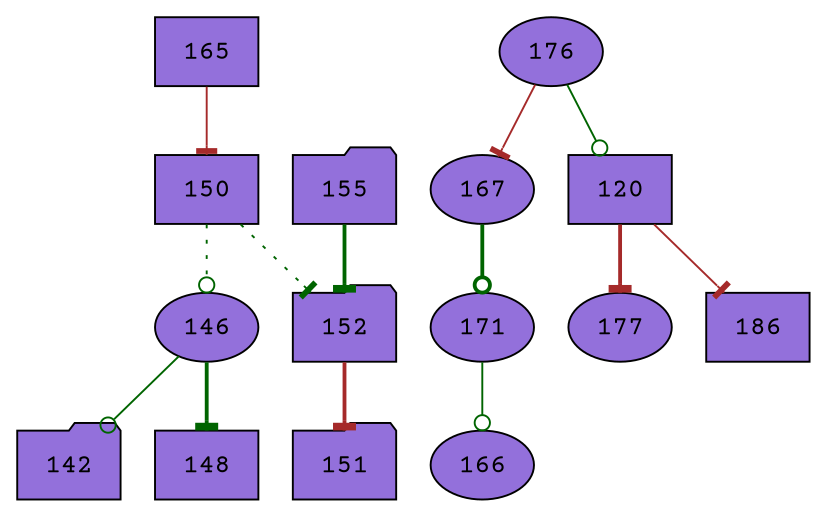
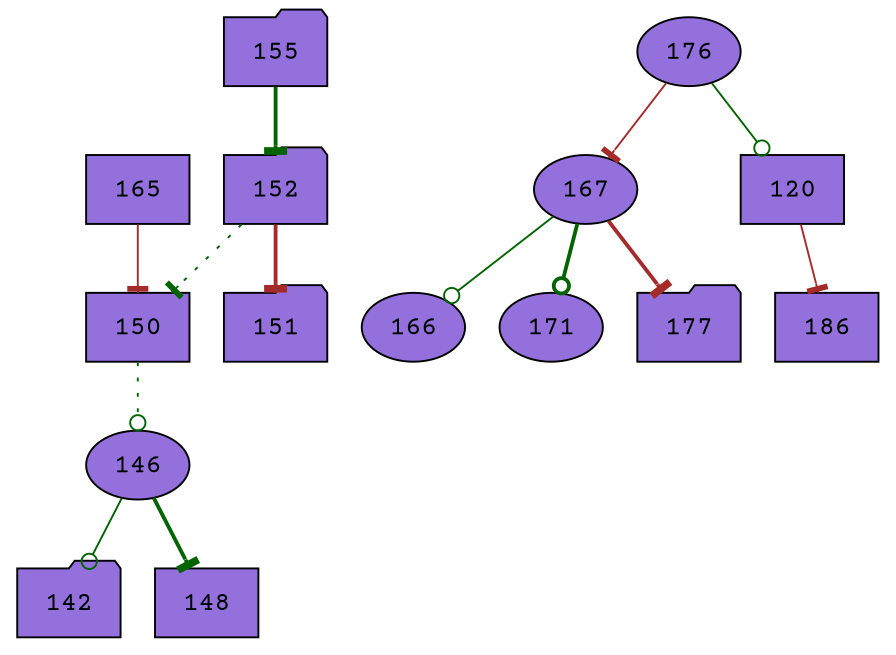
(620, 254) -> (633, 253)
(272, 255) -> (210, 255)
(620, 327) -> (689, 327)
(482, 389) -> (506, 254)
